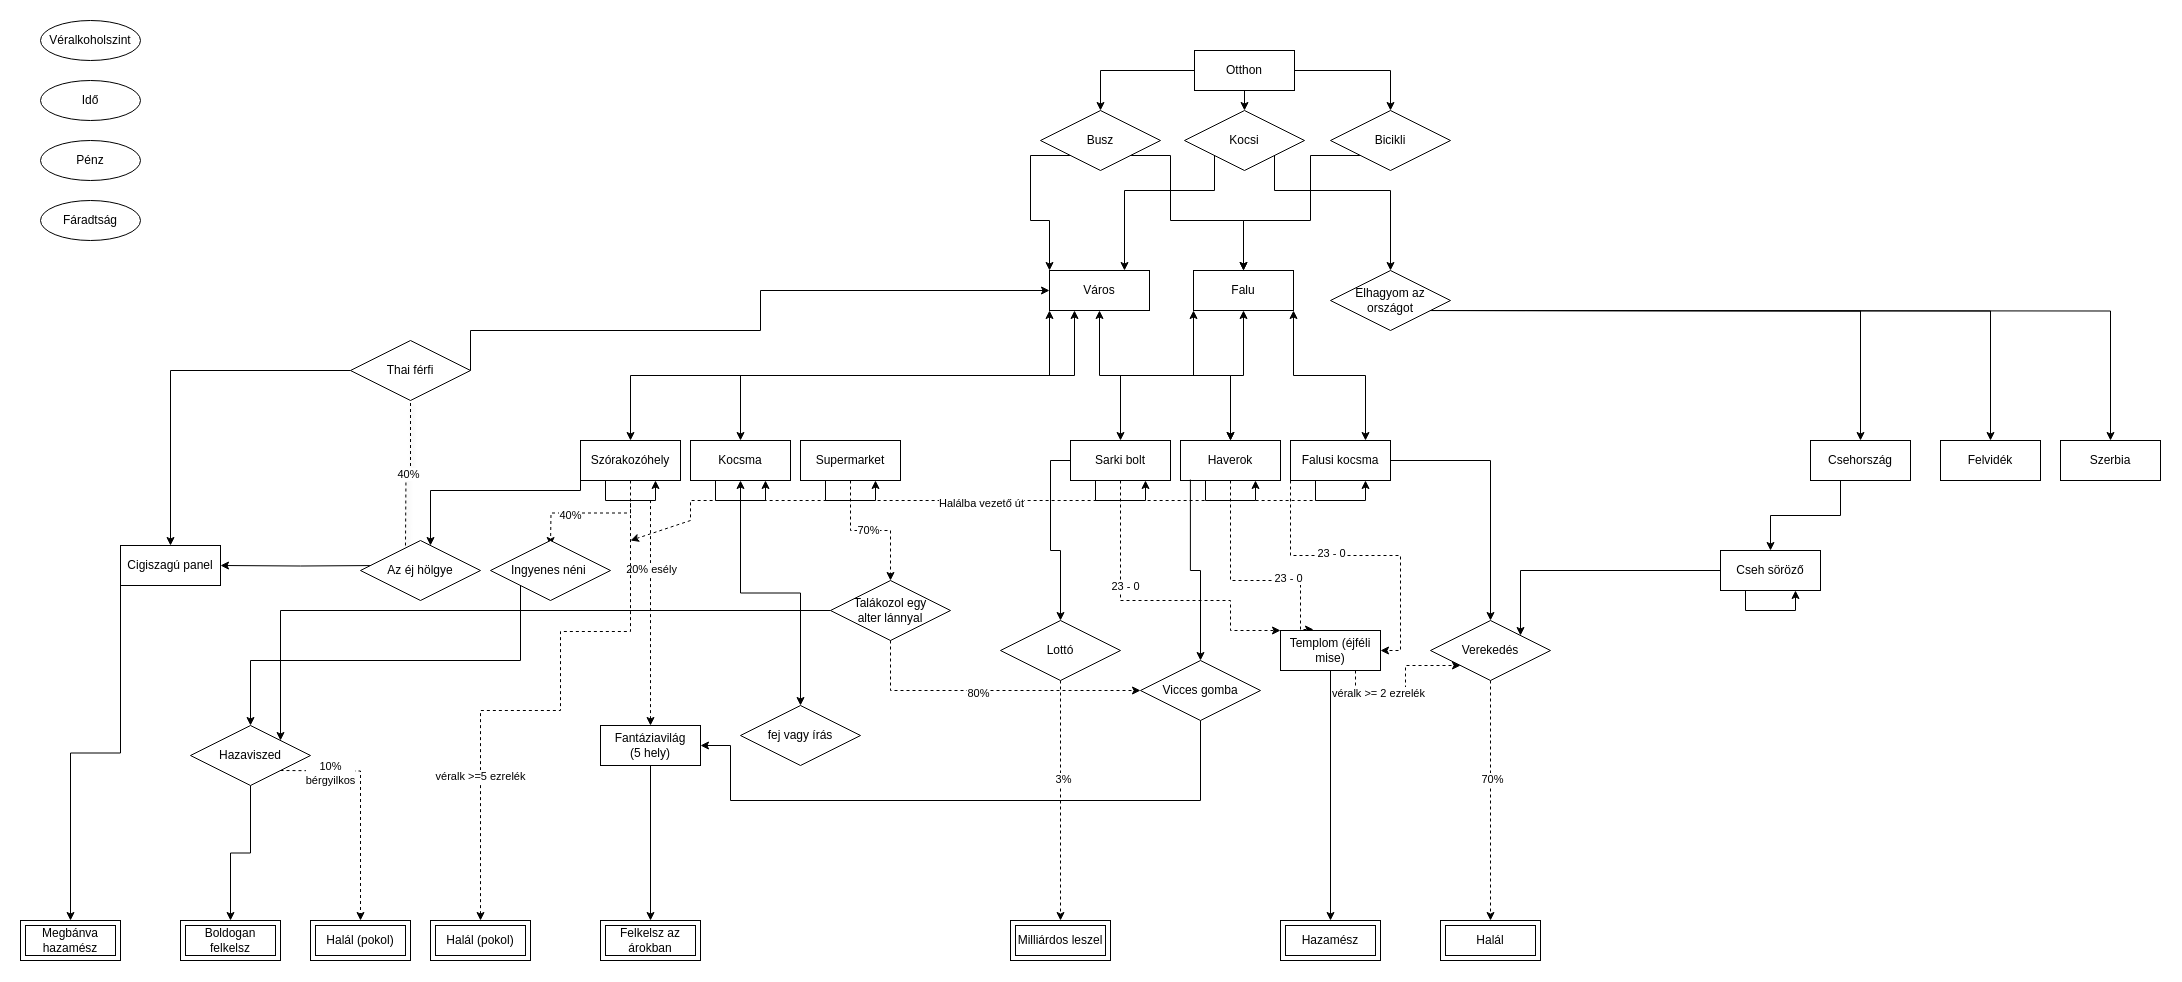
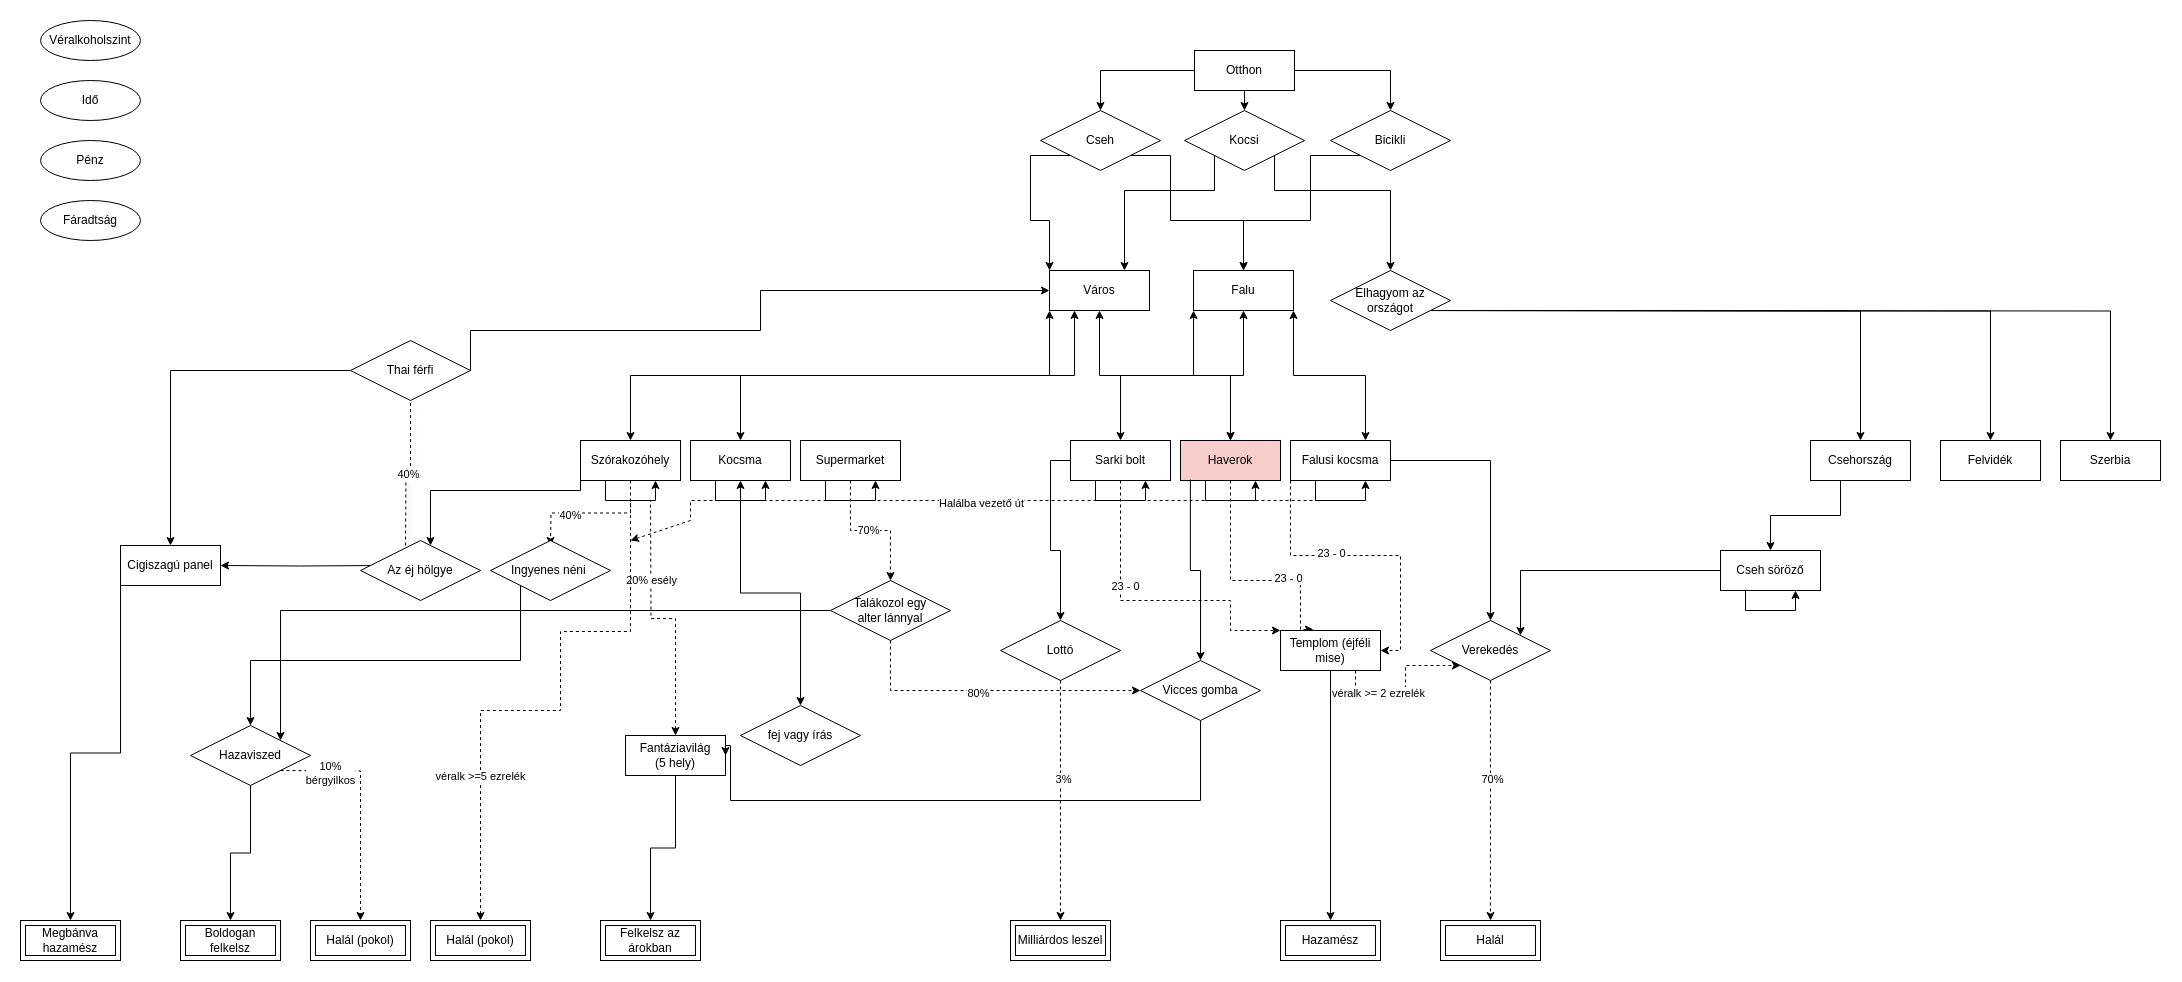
(1101, 141) -> (1101, 141)
(1231, 461) -> (1231, 461)
(651, 746) -> (676, 756)
